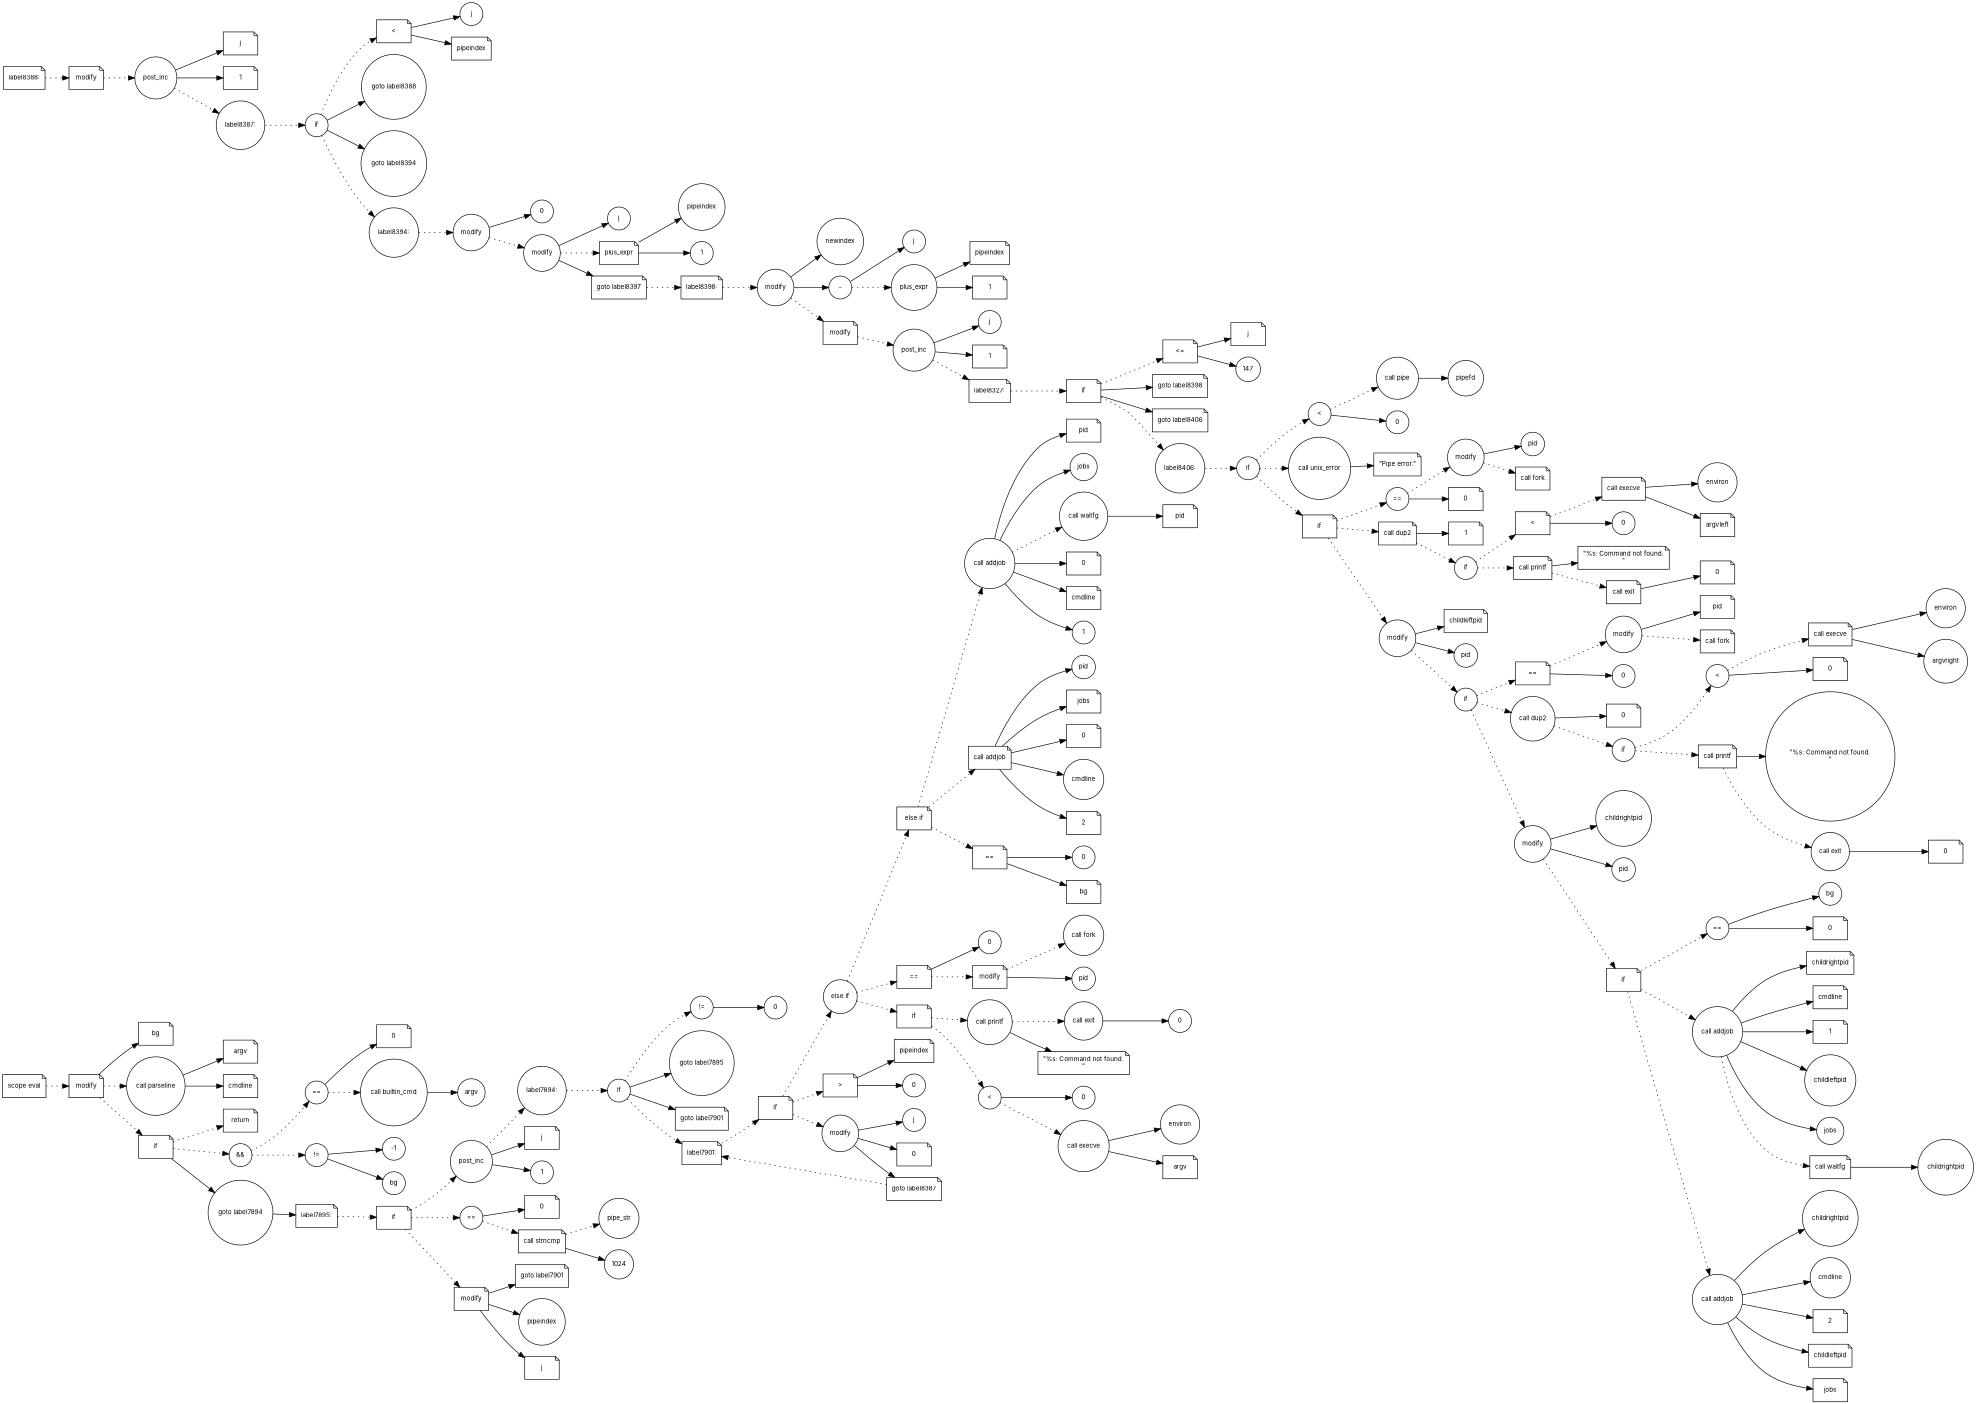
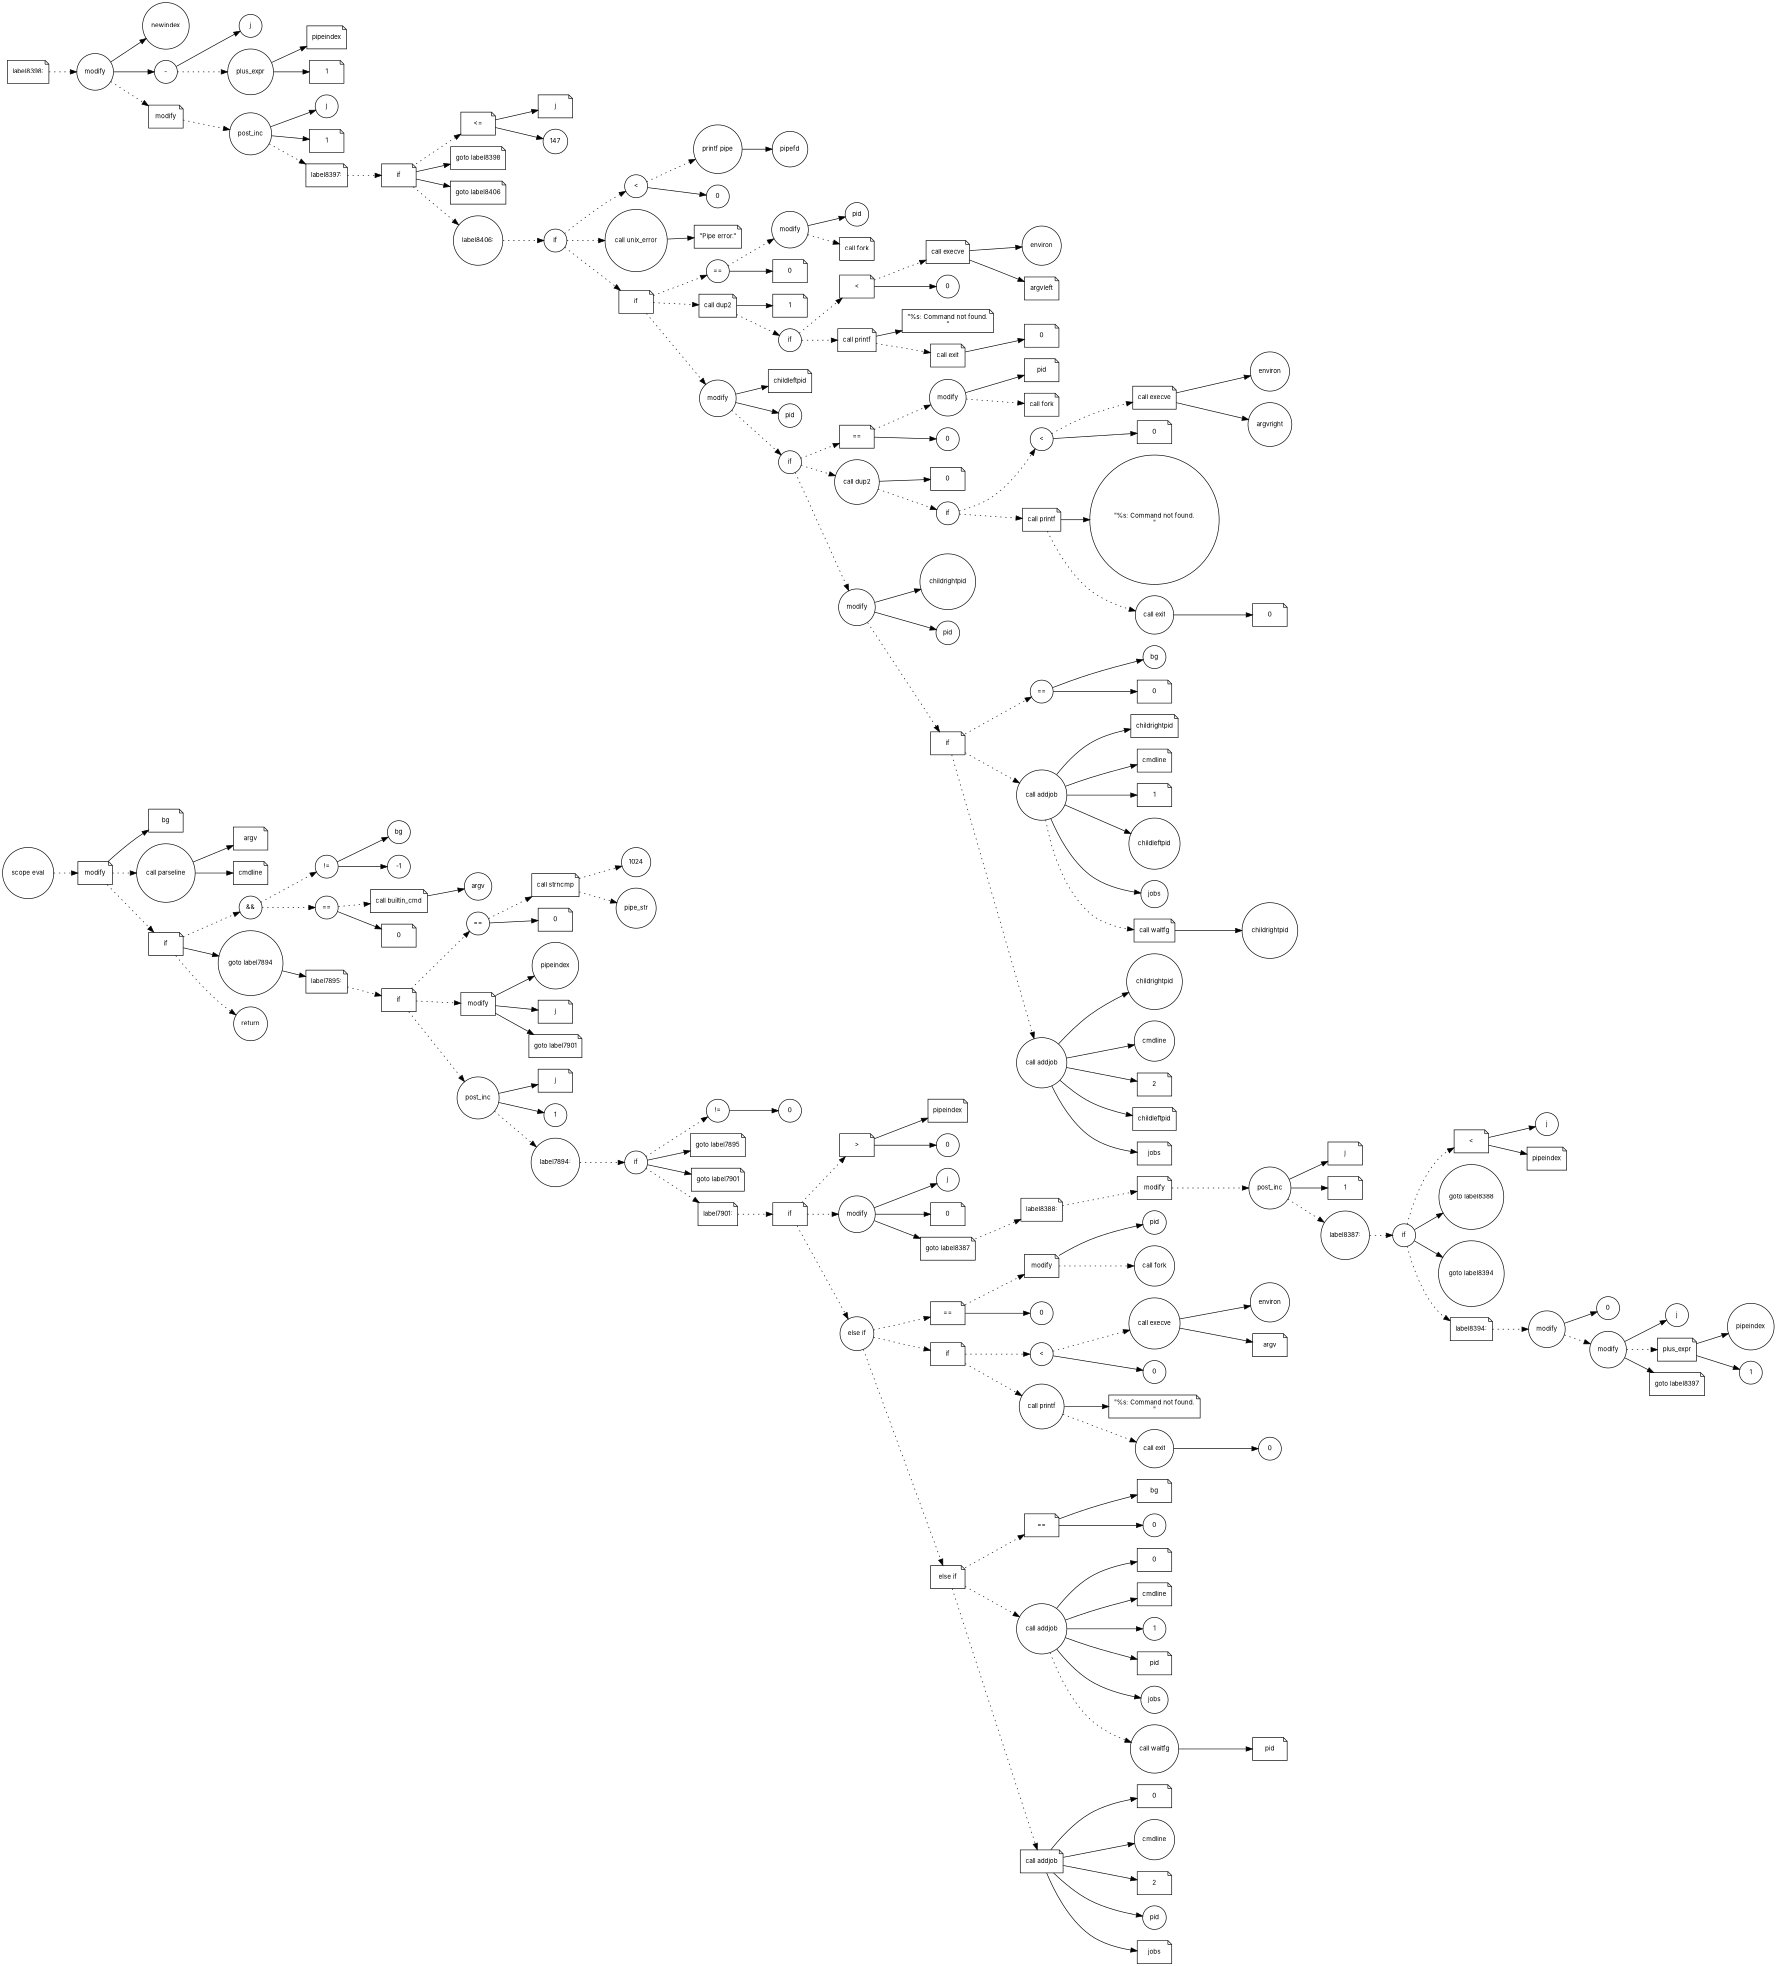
(394, 233) -> (1471, 1329)
(660, 288) -> none
(1397, 378) -> (718, 149)
(990, 391) -> (327, 175)
(702, 1063) -> (718, 1145)
(24, 1086) -> (28, 873)
(394, 1092) -> (399, 901)
(241, 1121) -> (251, 1024)
(807, 1171) -> (995, 1231)
(582, 1253) -> (597, 873)
